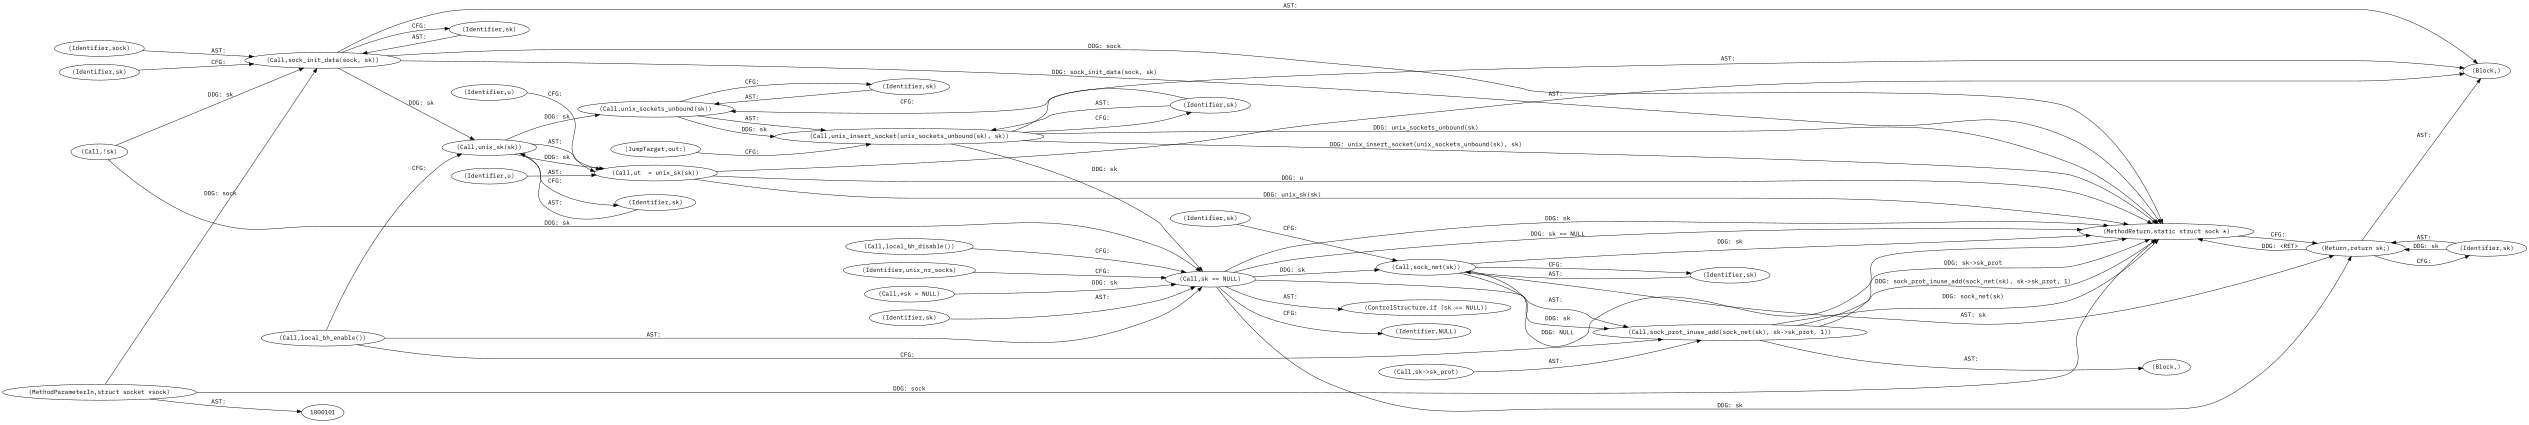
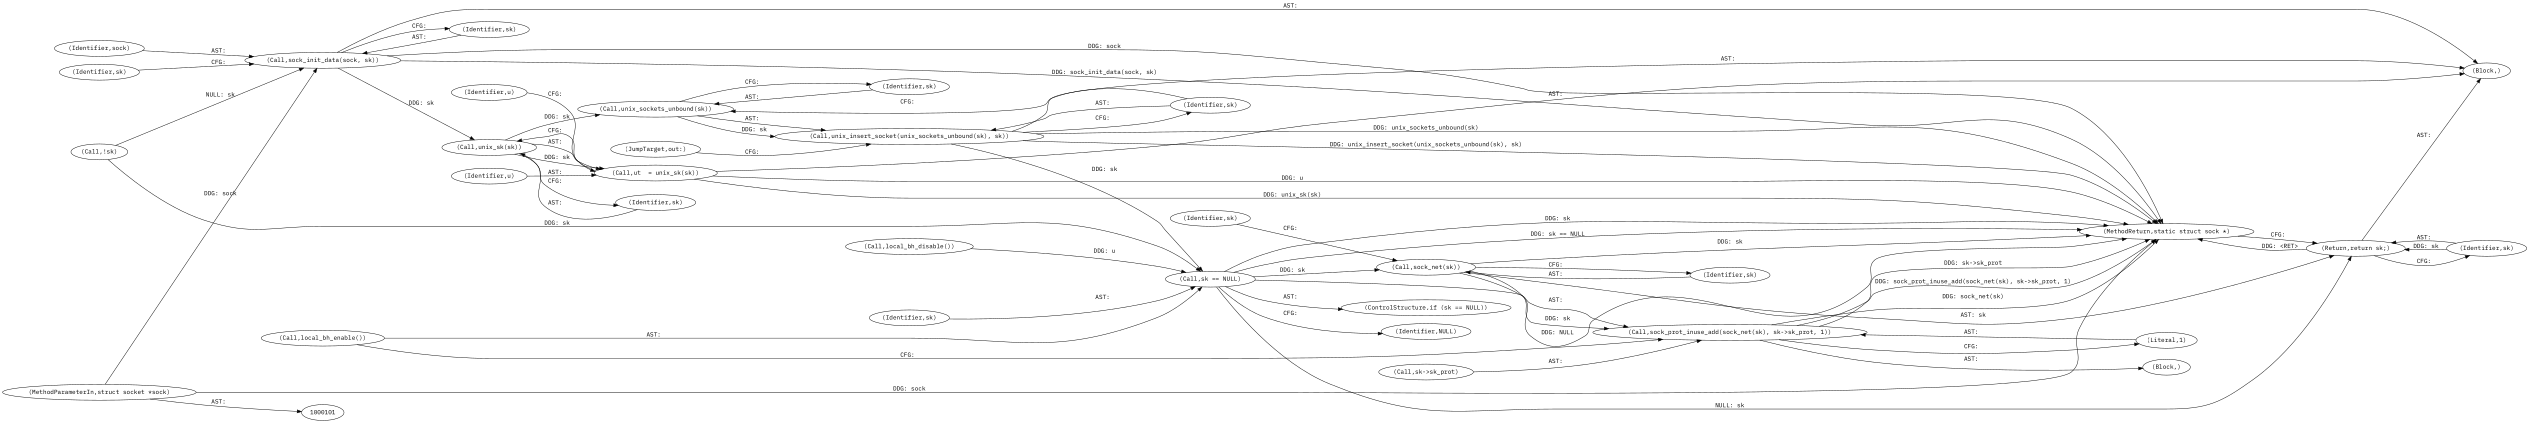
(221, 95) -> (221, 95)
(380, 233) -> (569, 136)
(1105, 251) -> (1105, 251)
(909, 270) -> none
(909, 294) -> none
none -> (2167, 340)
(1730, 406) -> (1730, 406)
